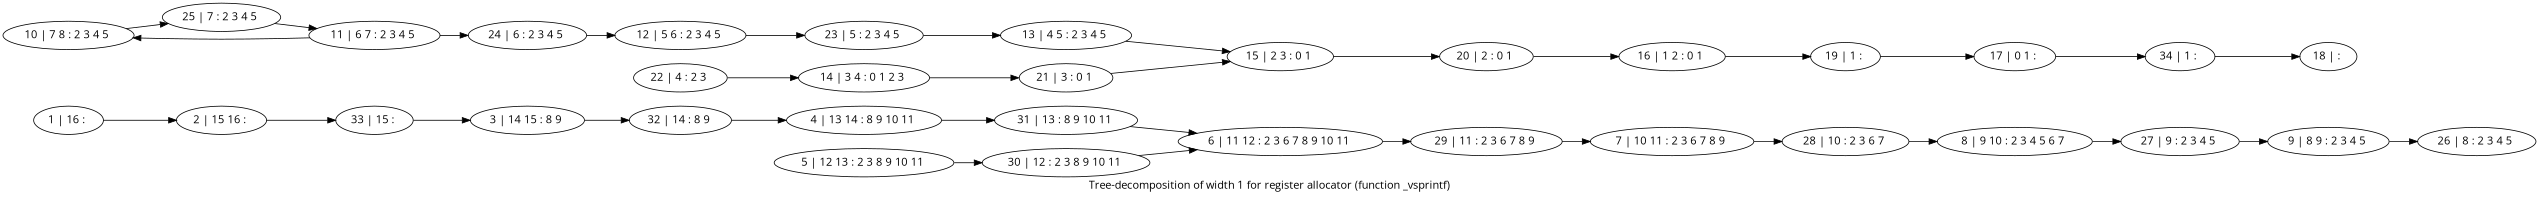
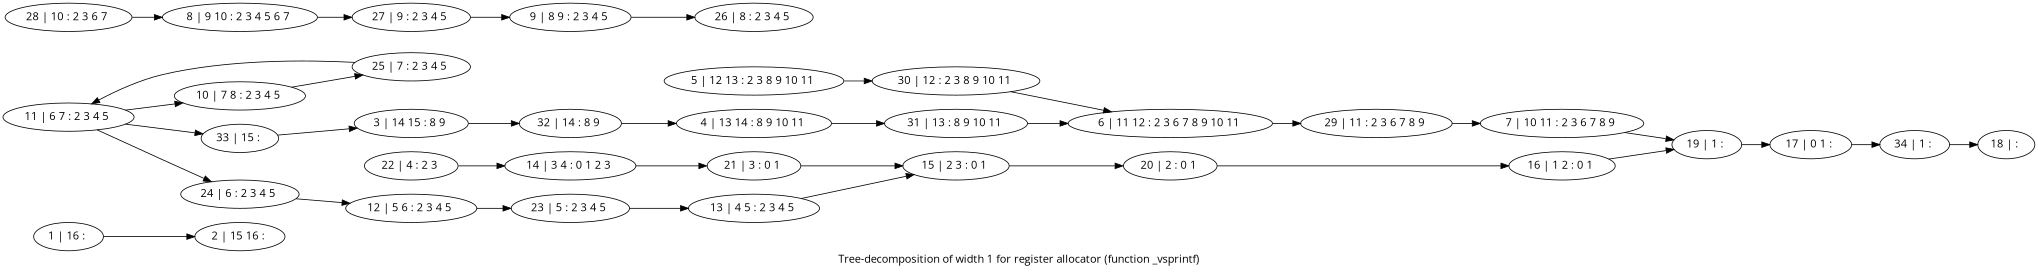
(297, 120) -> (160, 128)
(1764, 142) -> (1645, 136)
